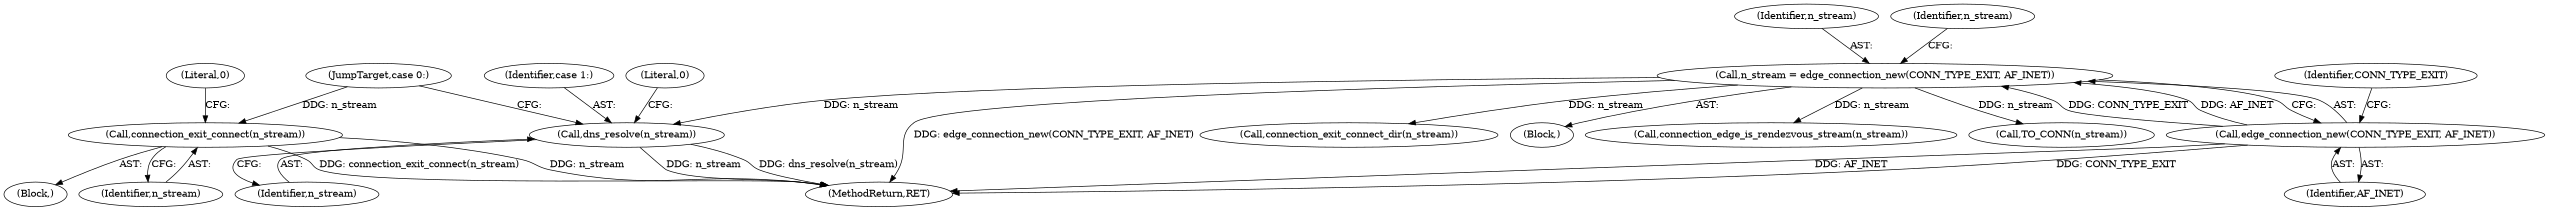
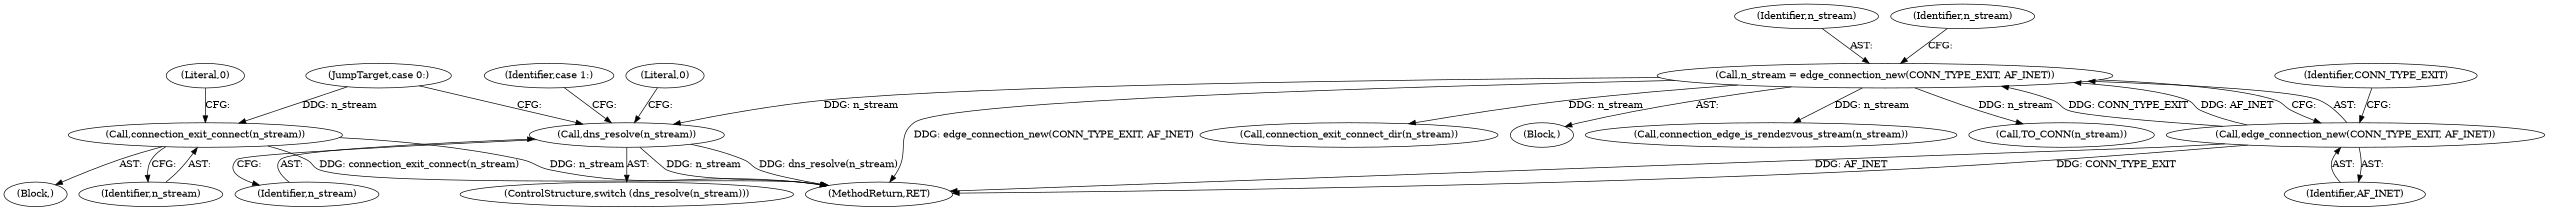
(606, 105) -> (606, 105)
none -> (627, 194)
